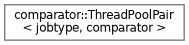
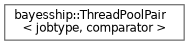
(94, 22) -> (94, 22)
